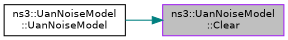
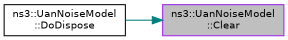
(65, 20) -> (65, 20)
